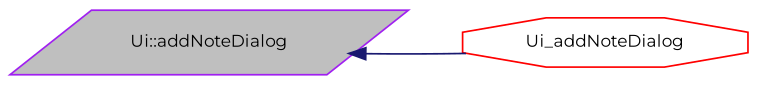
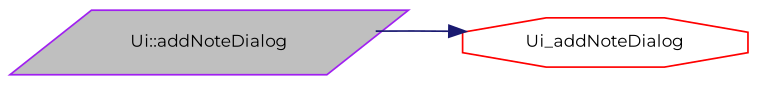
(416, 54) -> (412, 31)
